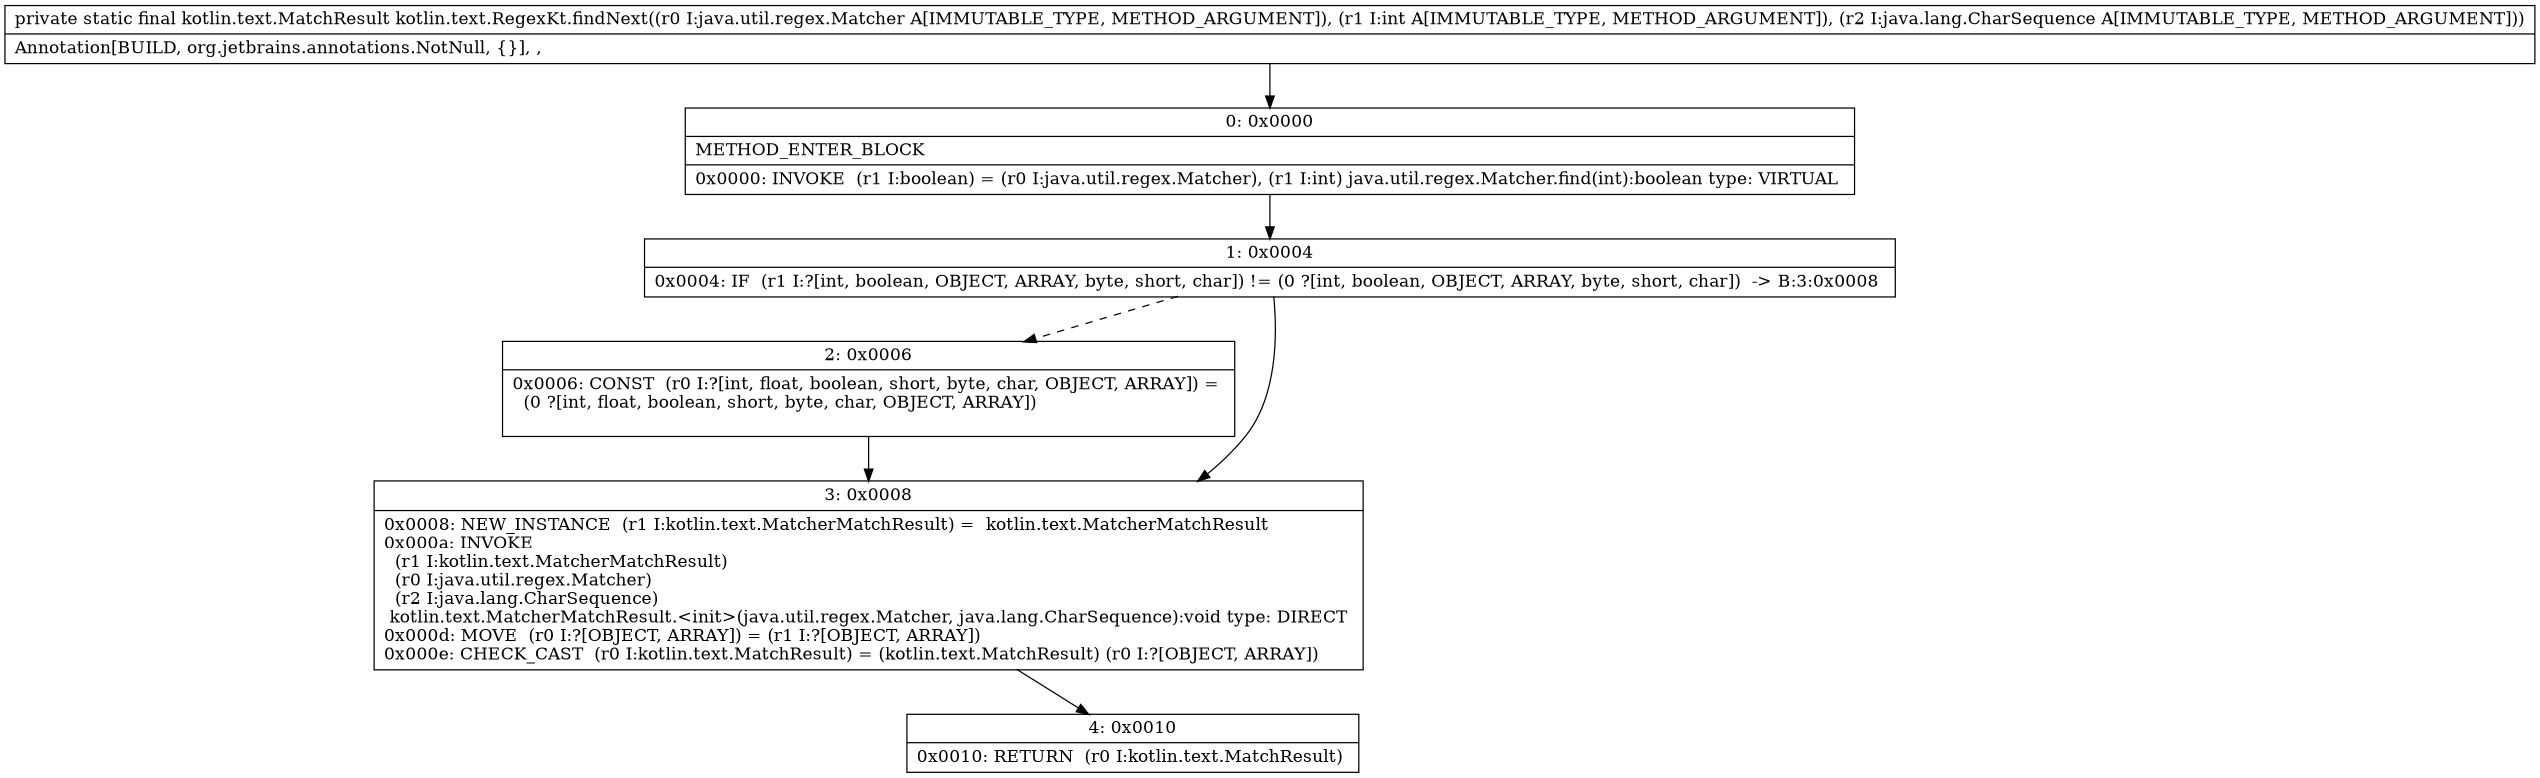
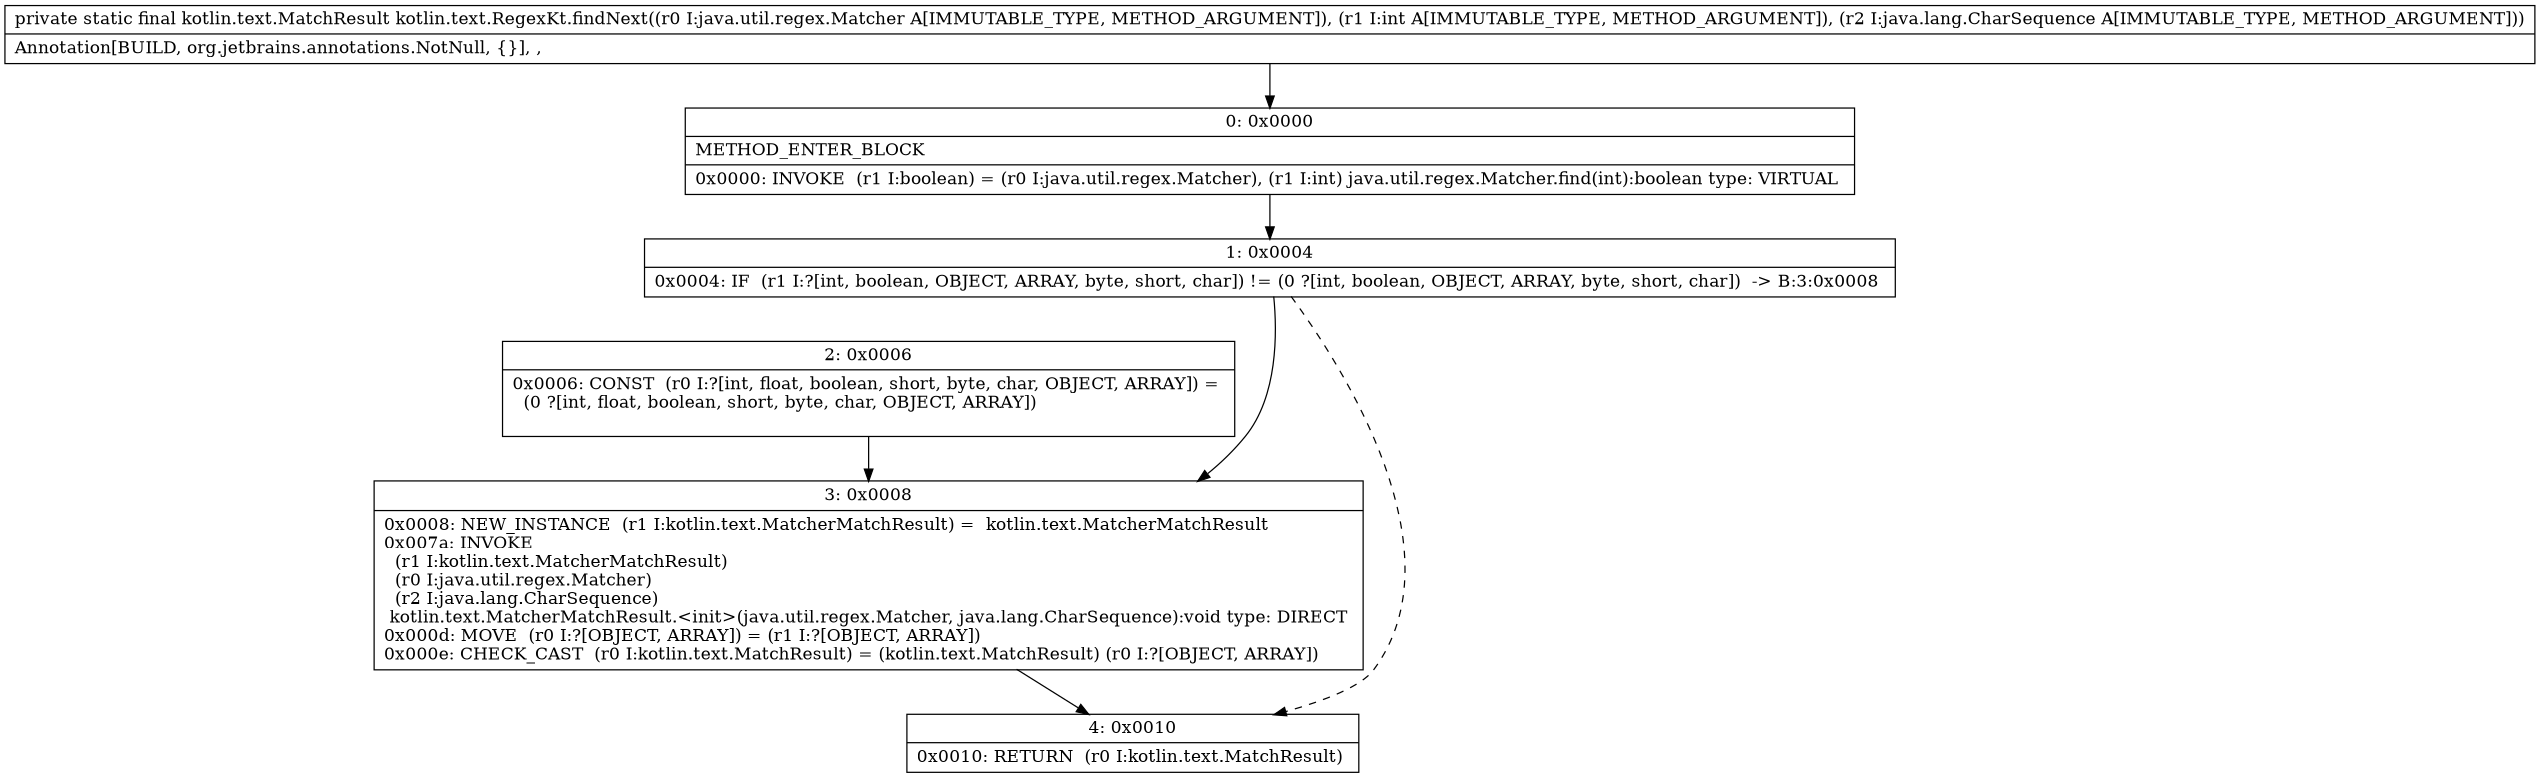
(1107, 317) -> (1400, 522)
(464, 543) -> (464, 543)
